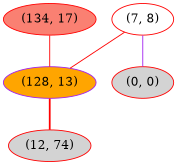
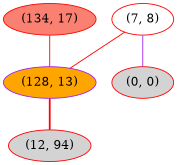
(50, 146) -> (50, 146)
